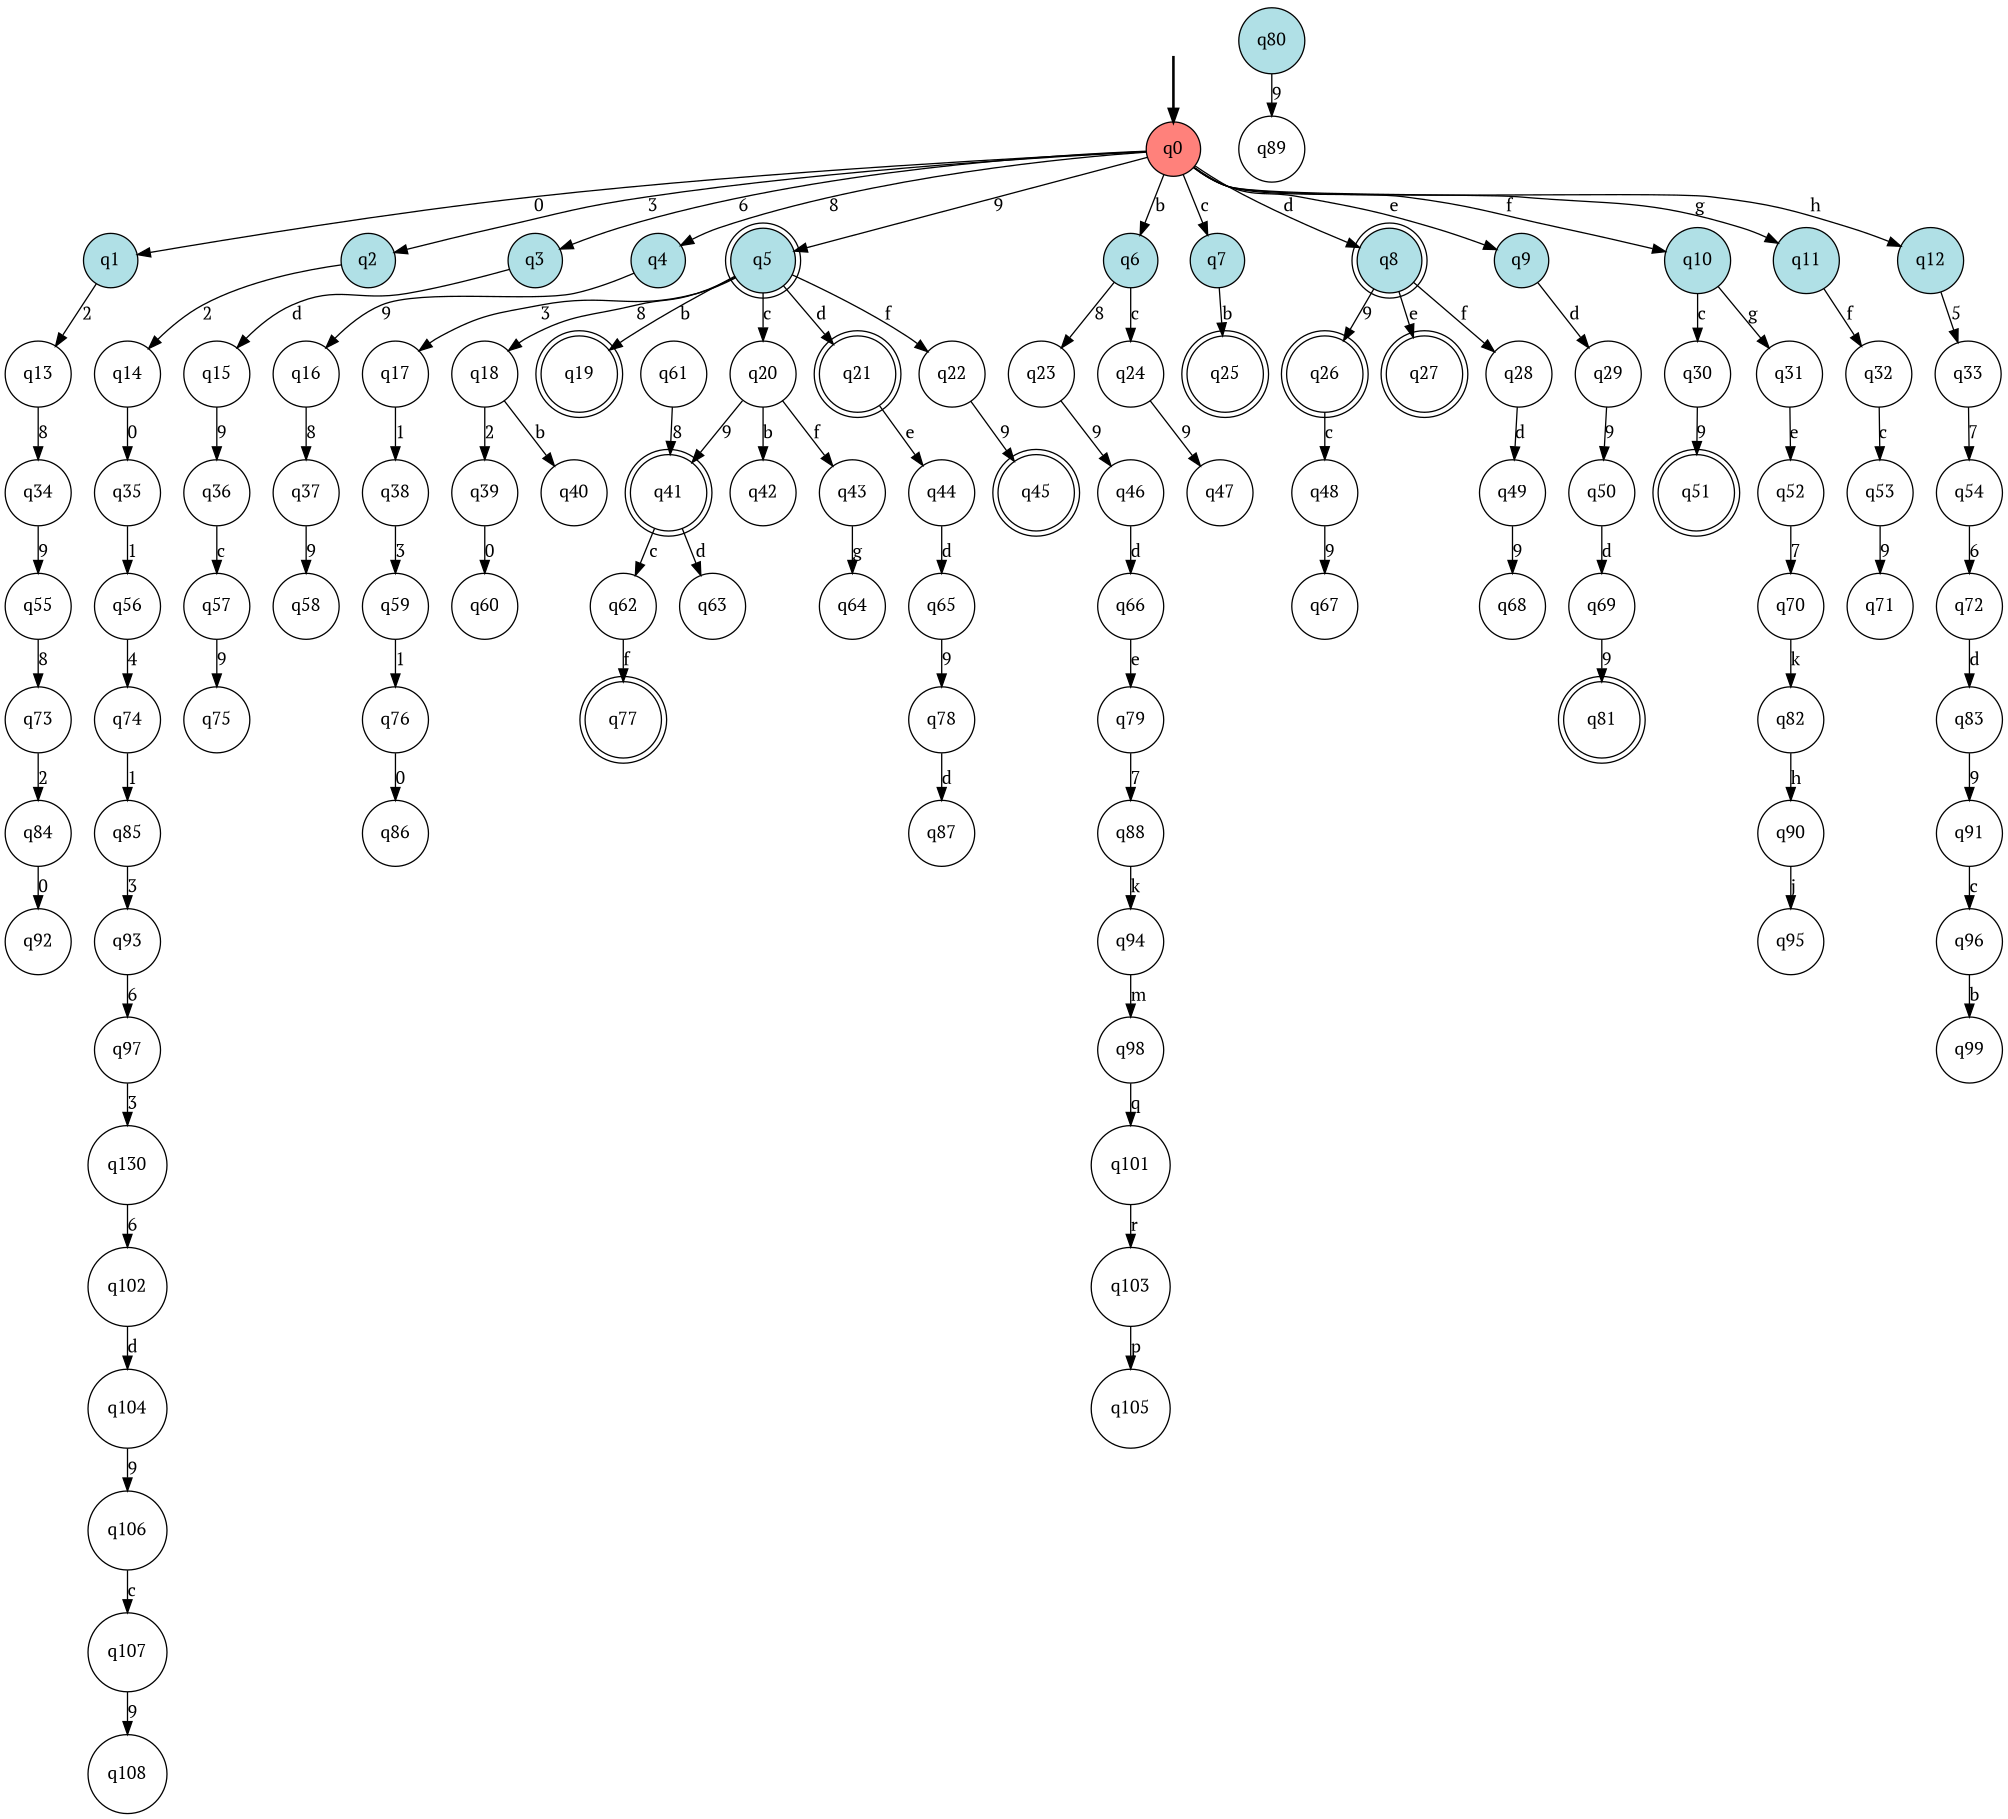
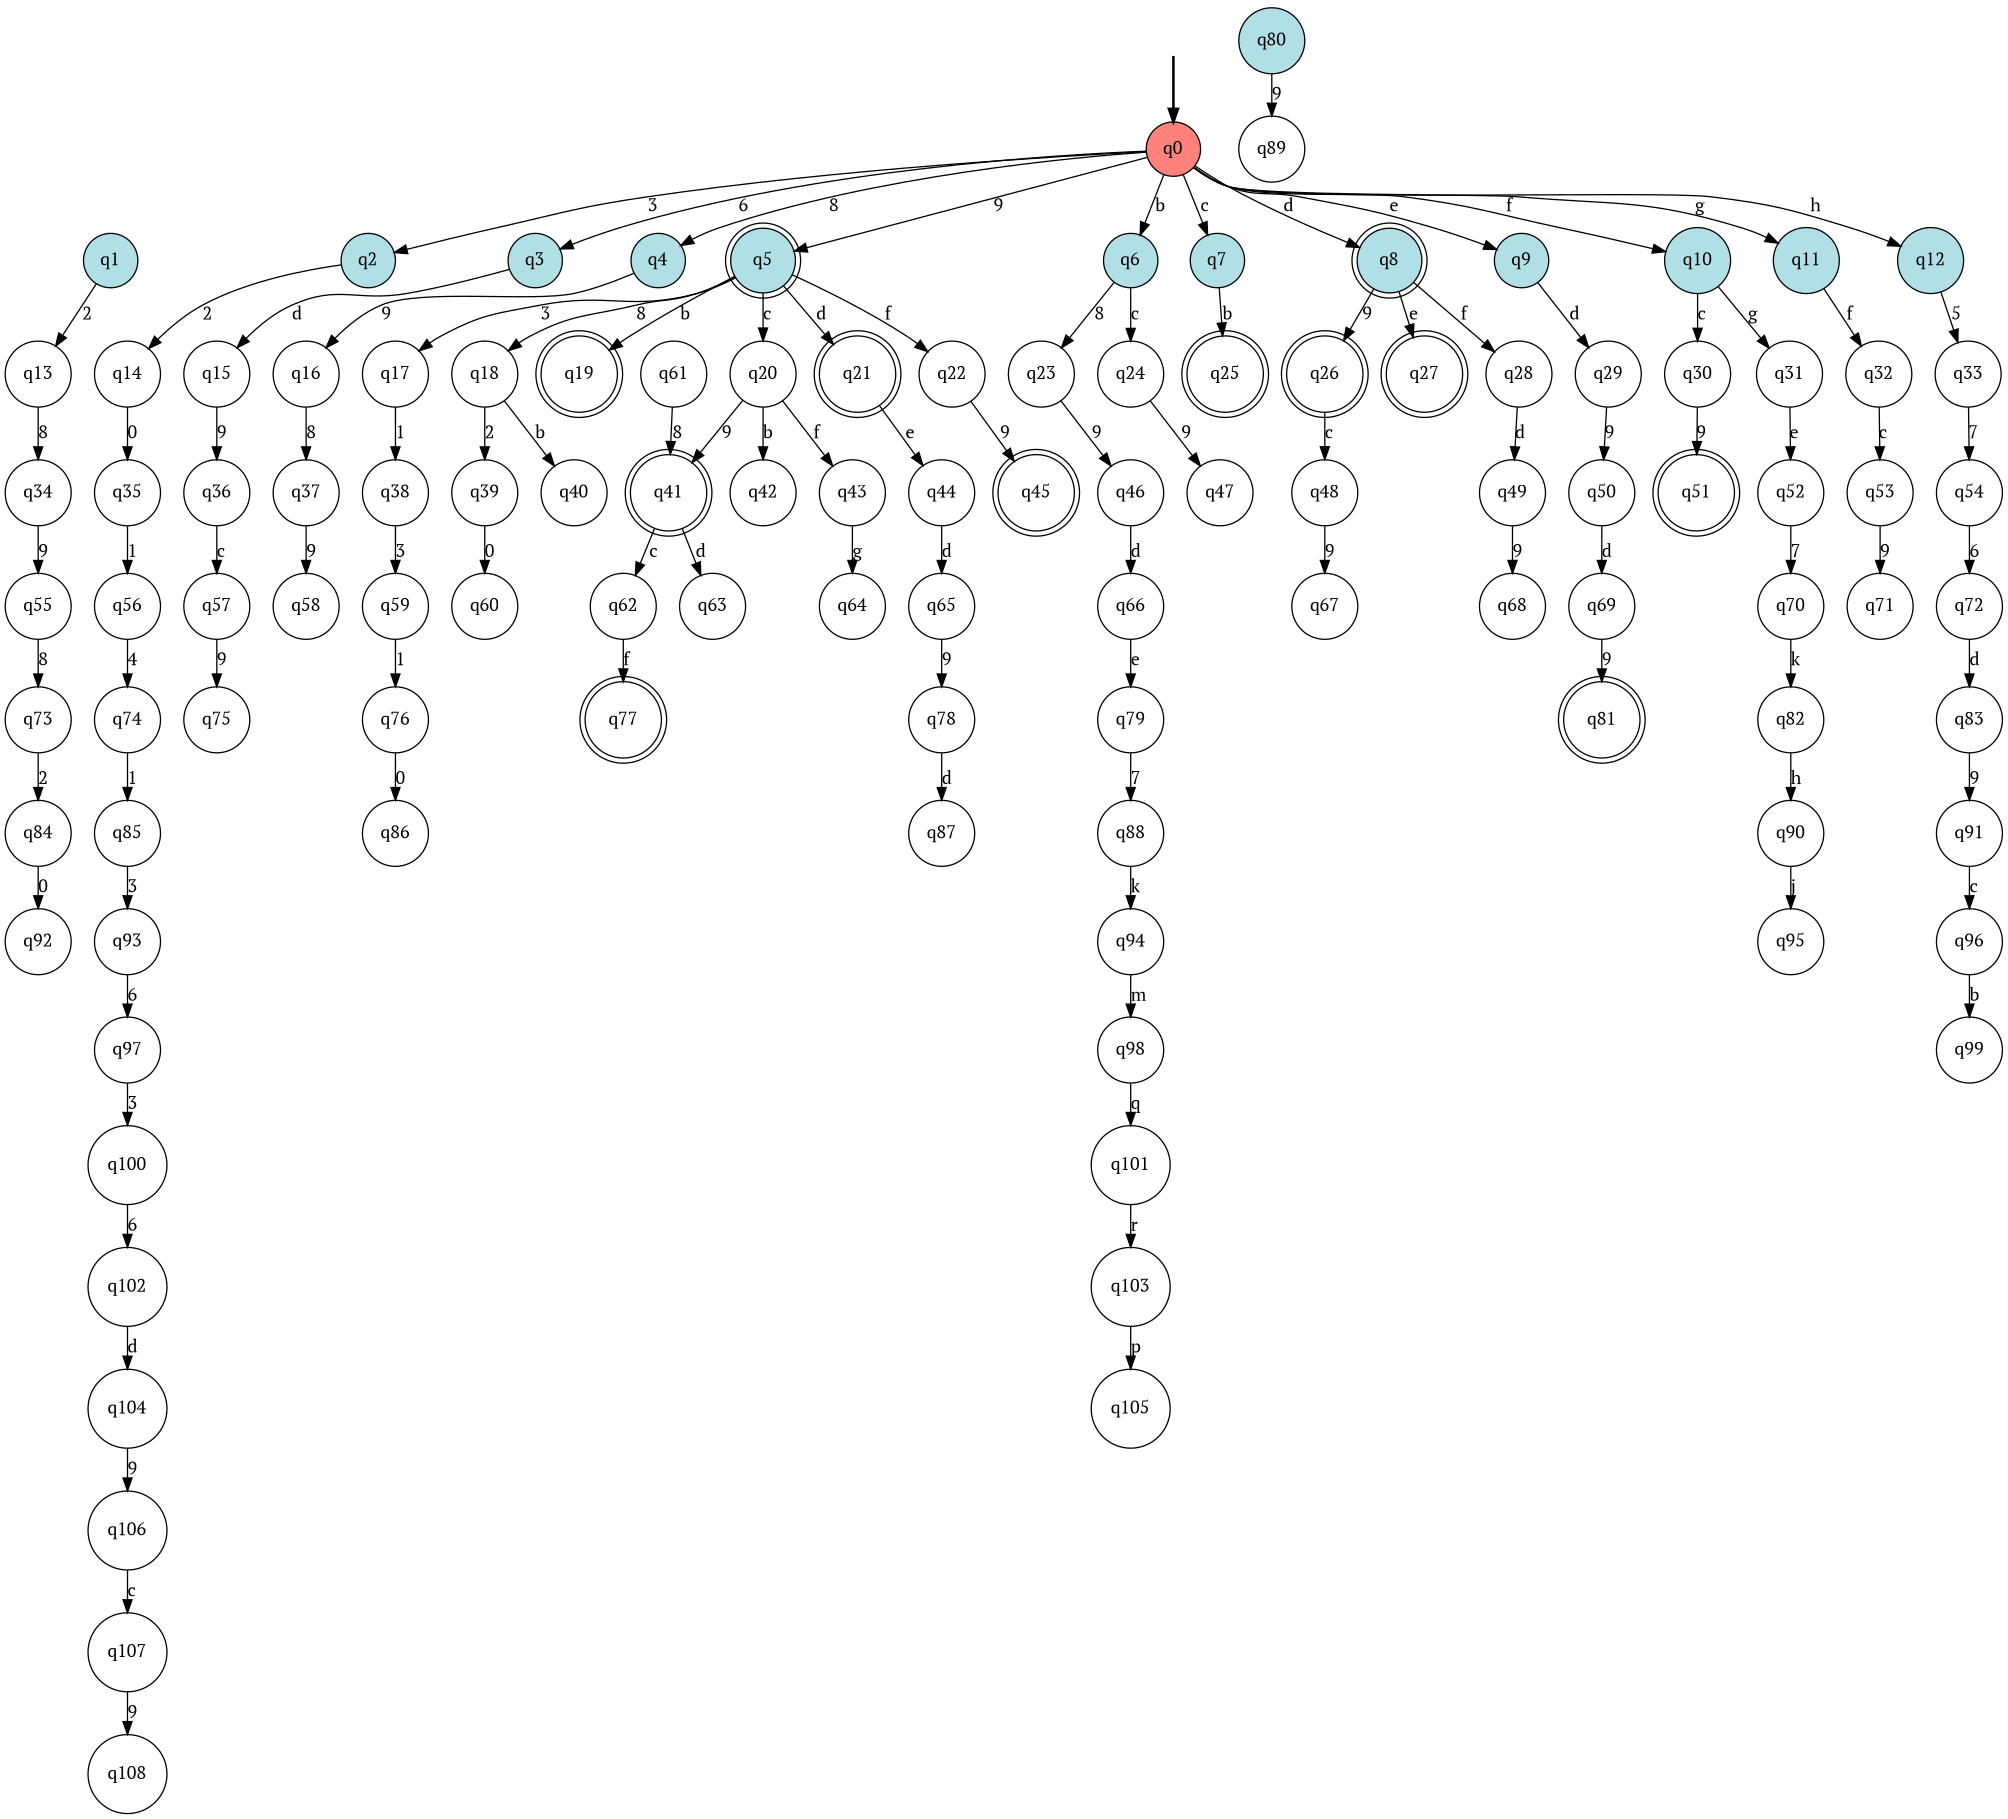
(647, 186) -> none
(128, 1165) -> (128, 1165)
